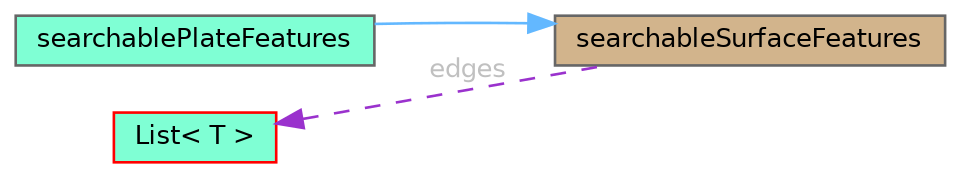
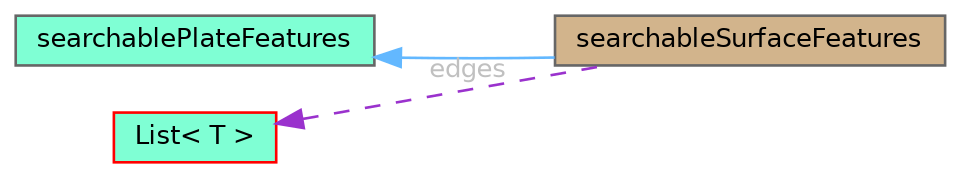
(451, 23) -> (478, 58)
